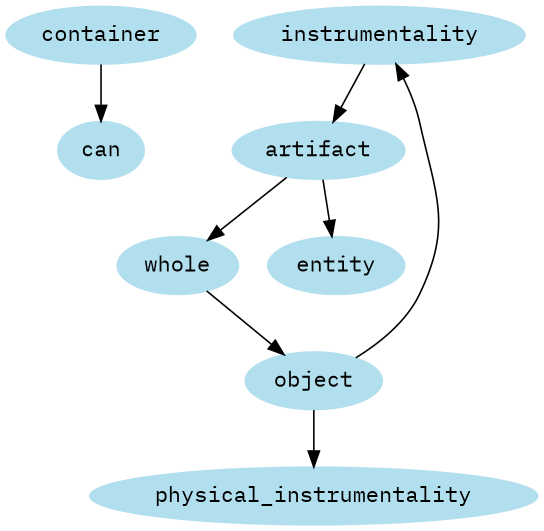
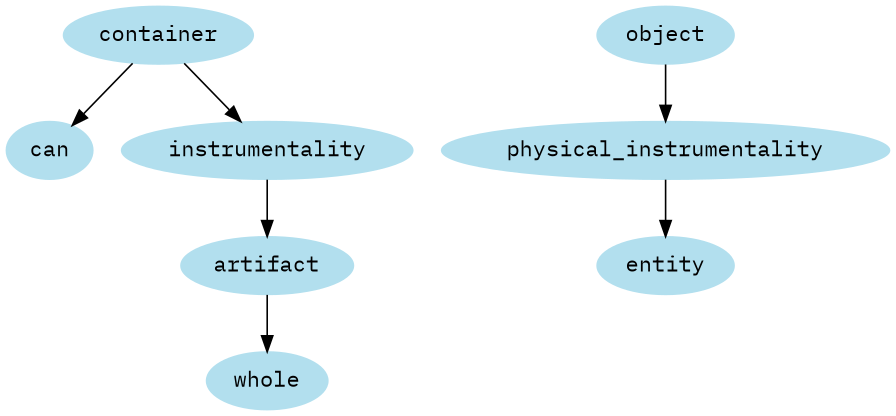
(326, 200) -> (666, 200)
(438, 231) -> (207, 87)
(239, 318) -> none
